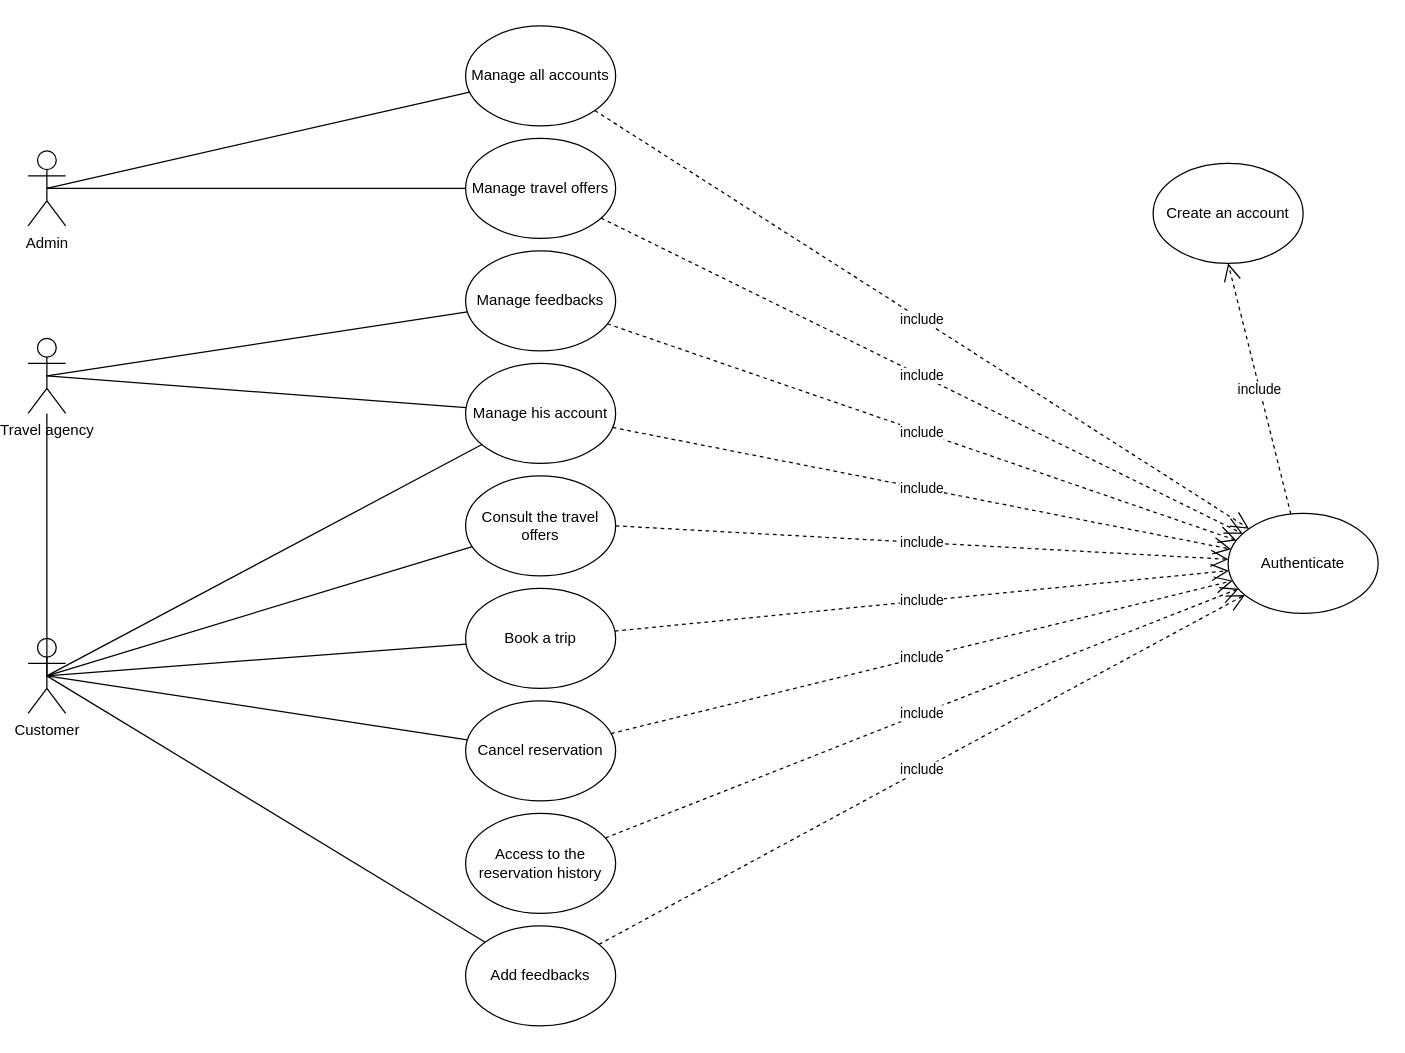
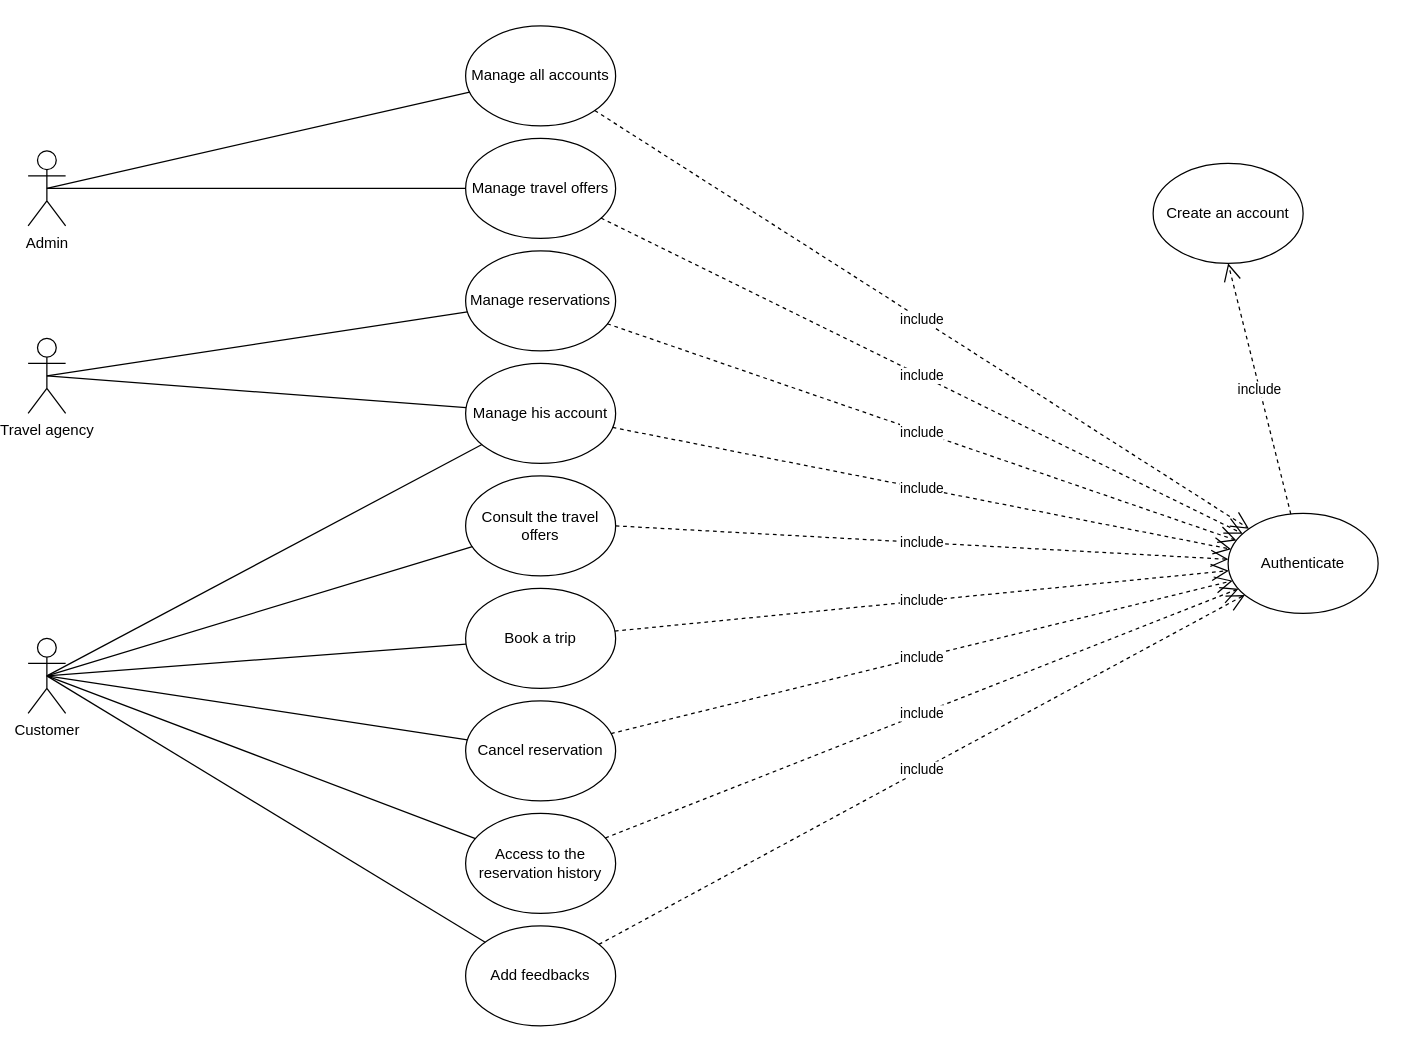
(541, 301) -> (541, 301)
(47, 534) -> (267, 759)
